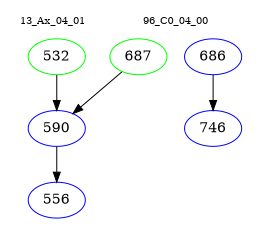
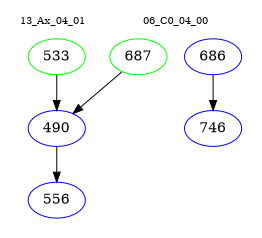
(176, 21) -> (176, 21)
(57, 57) -> (57, 57)
(57, 128) -> (57, 128)
